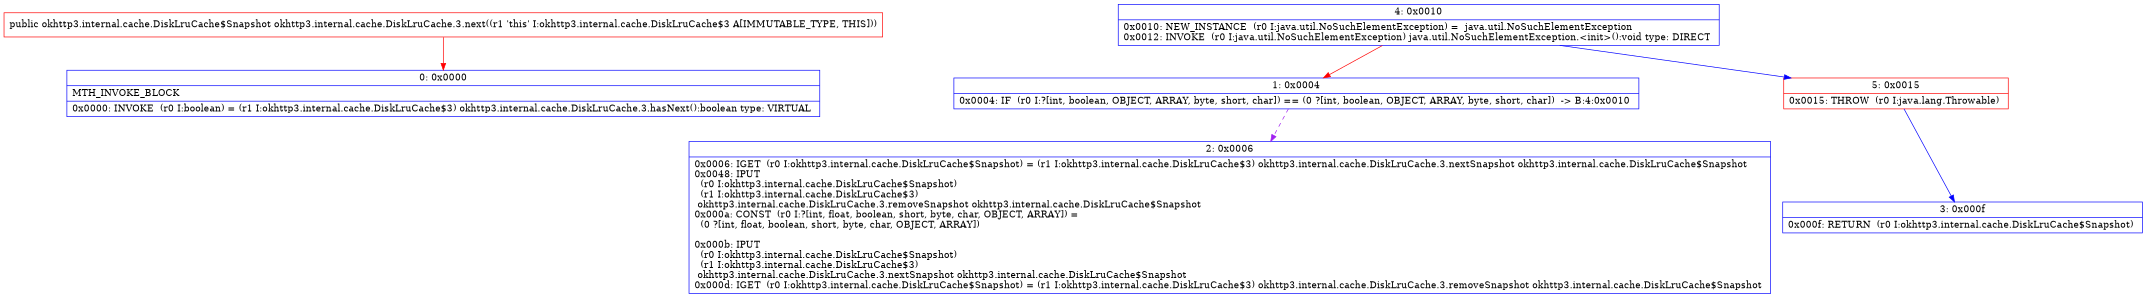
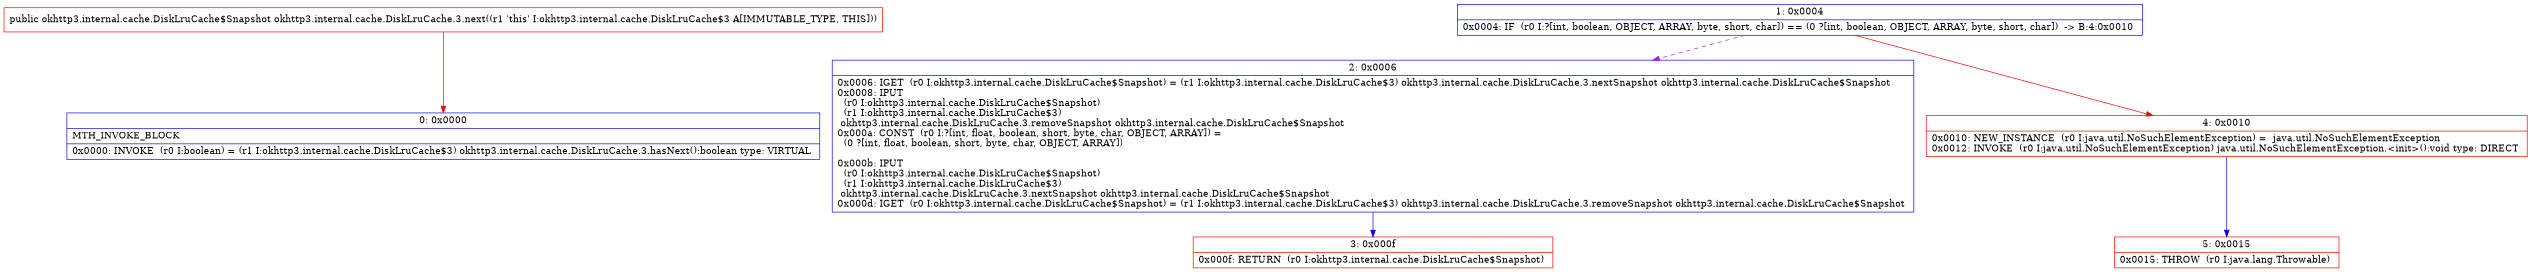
(1419, 25) -> (2227, 136)
(1356, 60) -> (2001, 75)
(1928, 152) -> (1373, 221)
(730, 174) -> (874, 93)
(1963, 217) -> (1373, 252)
